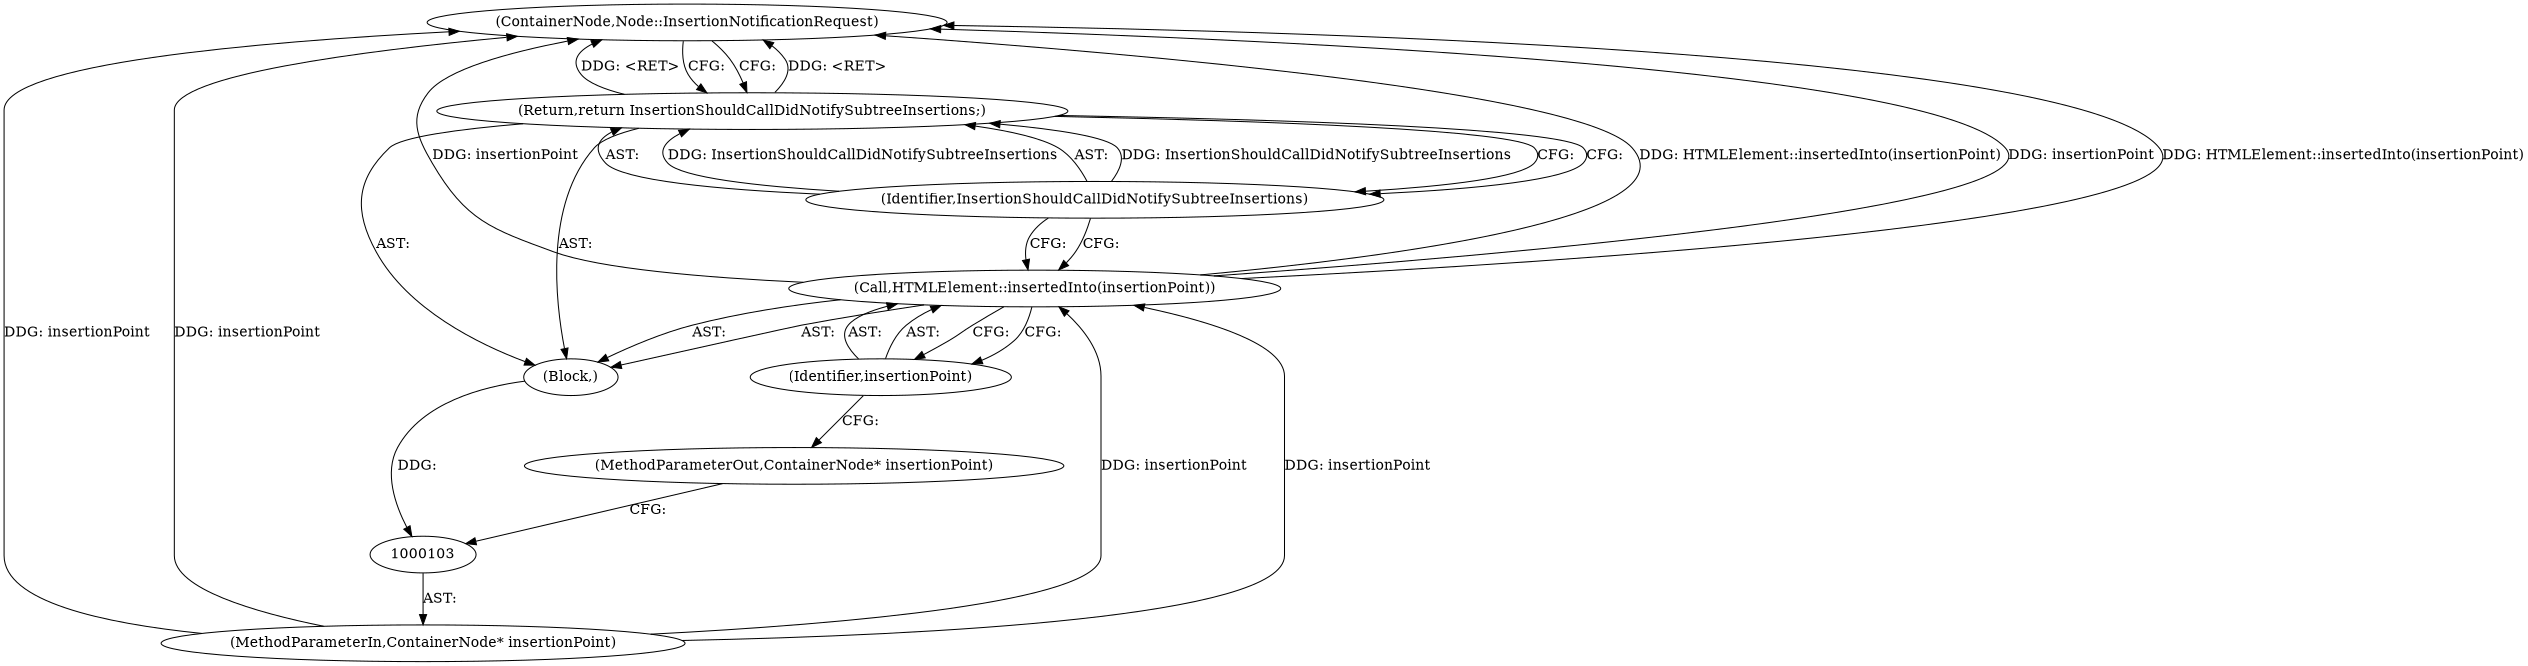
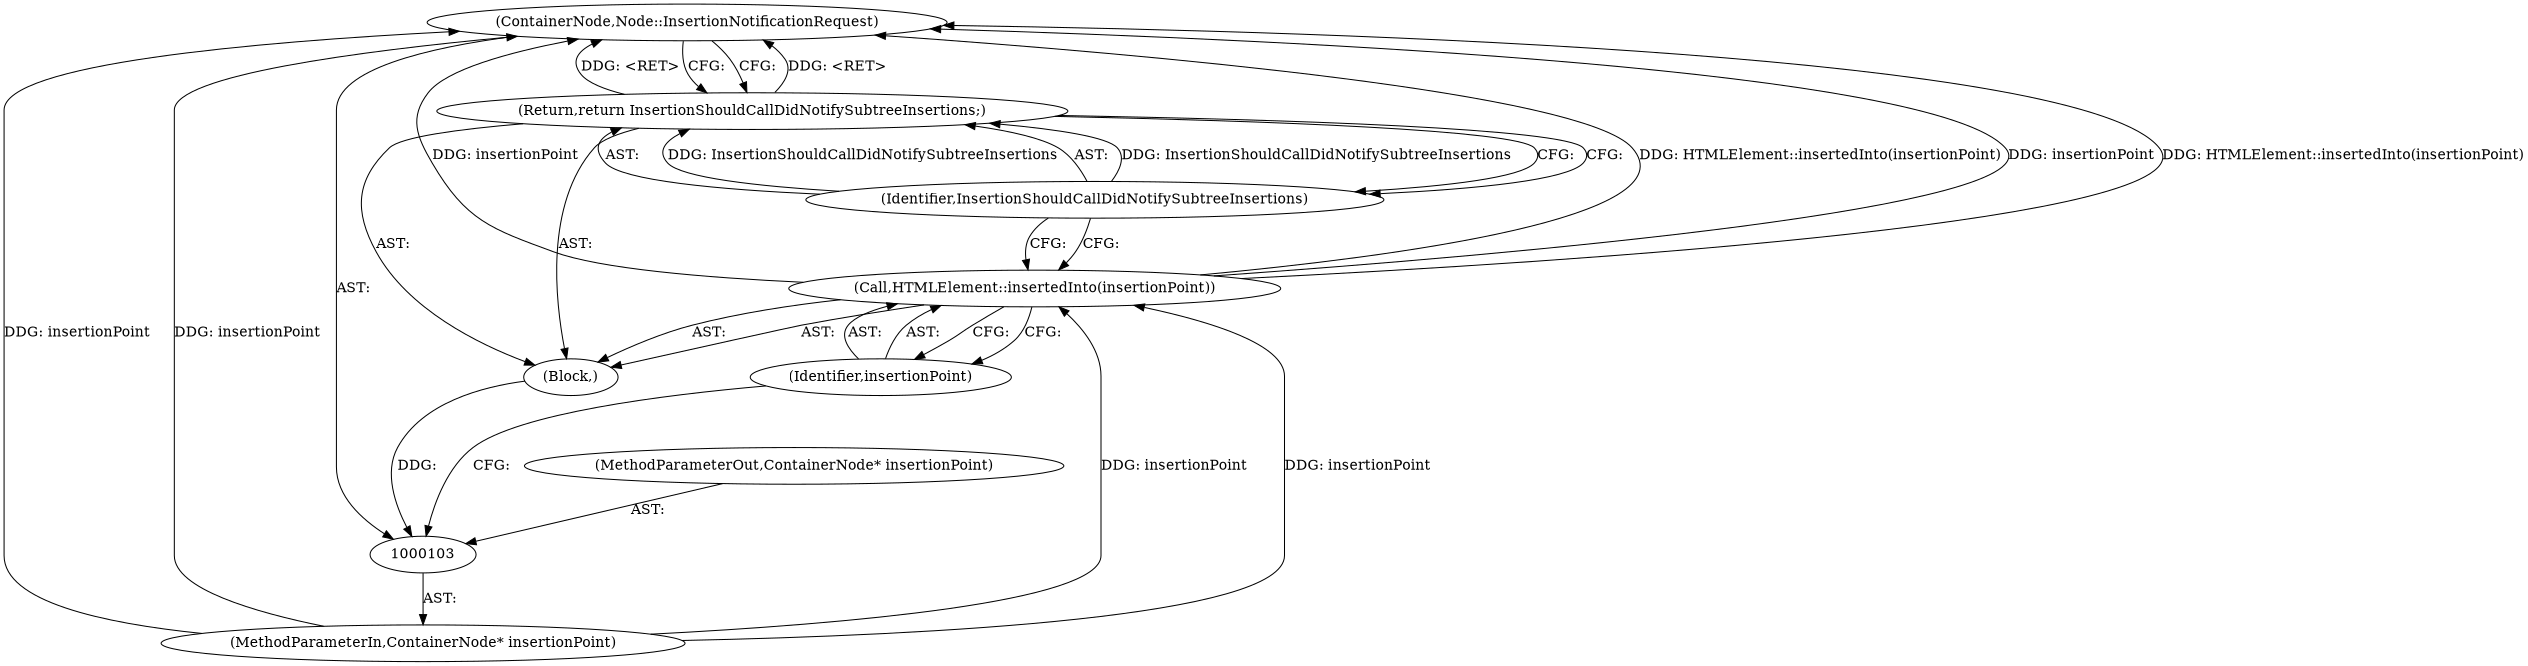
none -> (336, 230)
(841, 418) -> (571, 413)
(650, 510) -> (650, 510)
